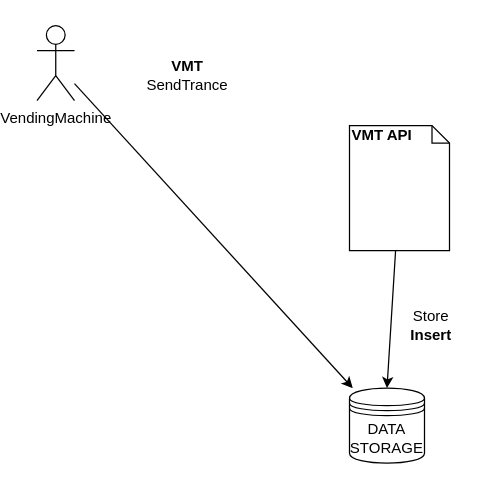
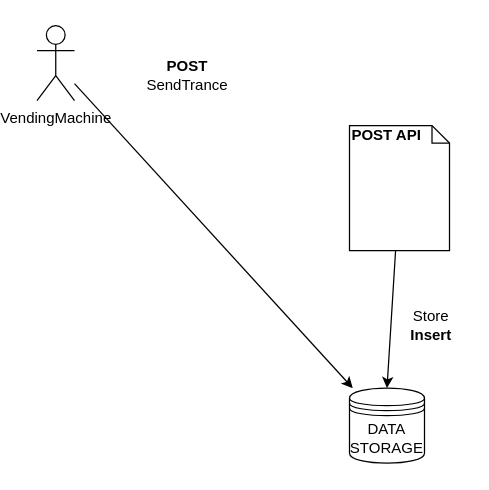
(188, 76) -> (188, 76)
(379, 136) -> (384, 136)
